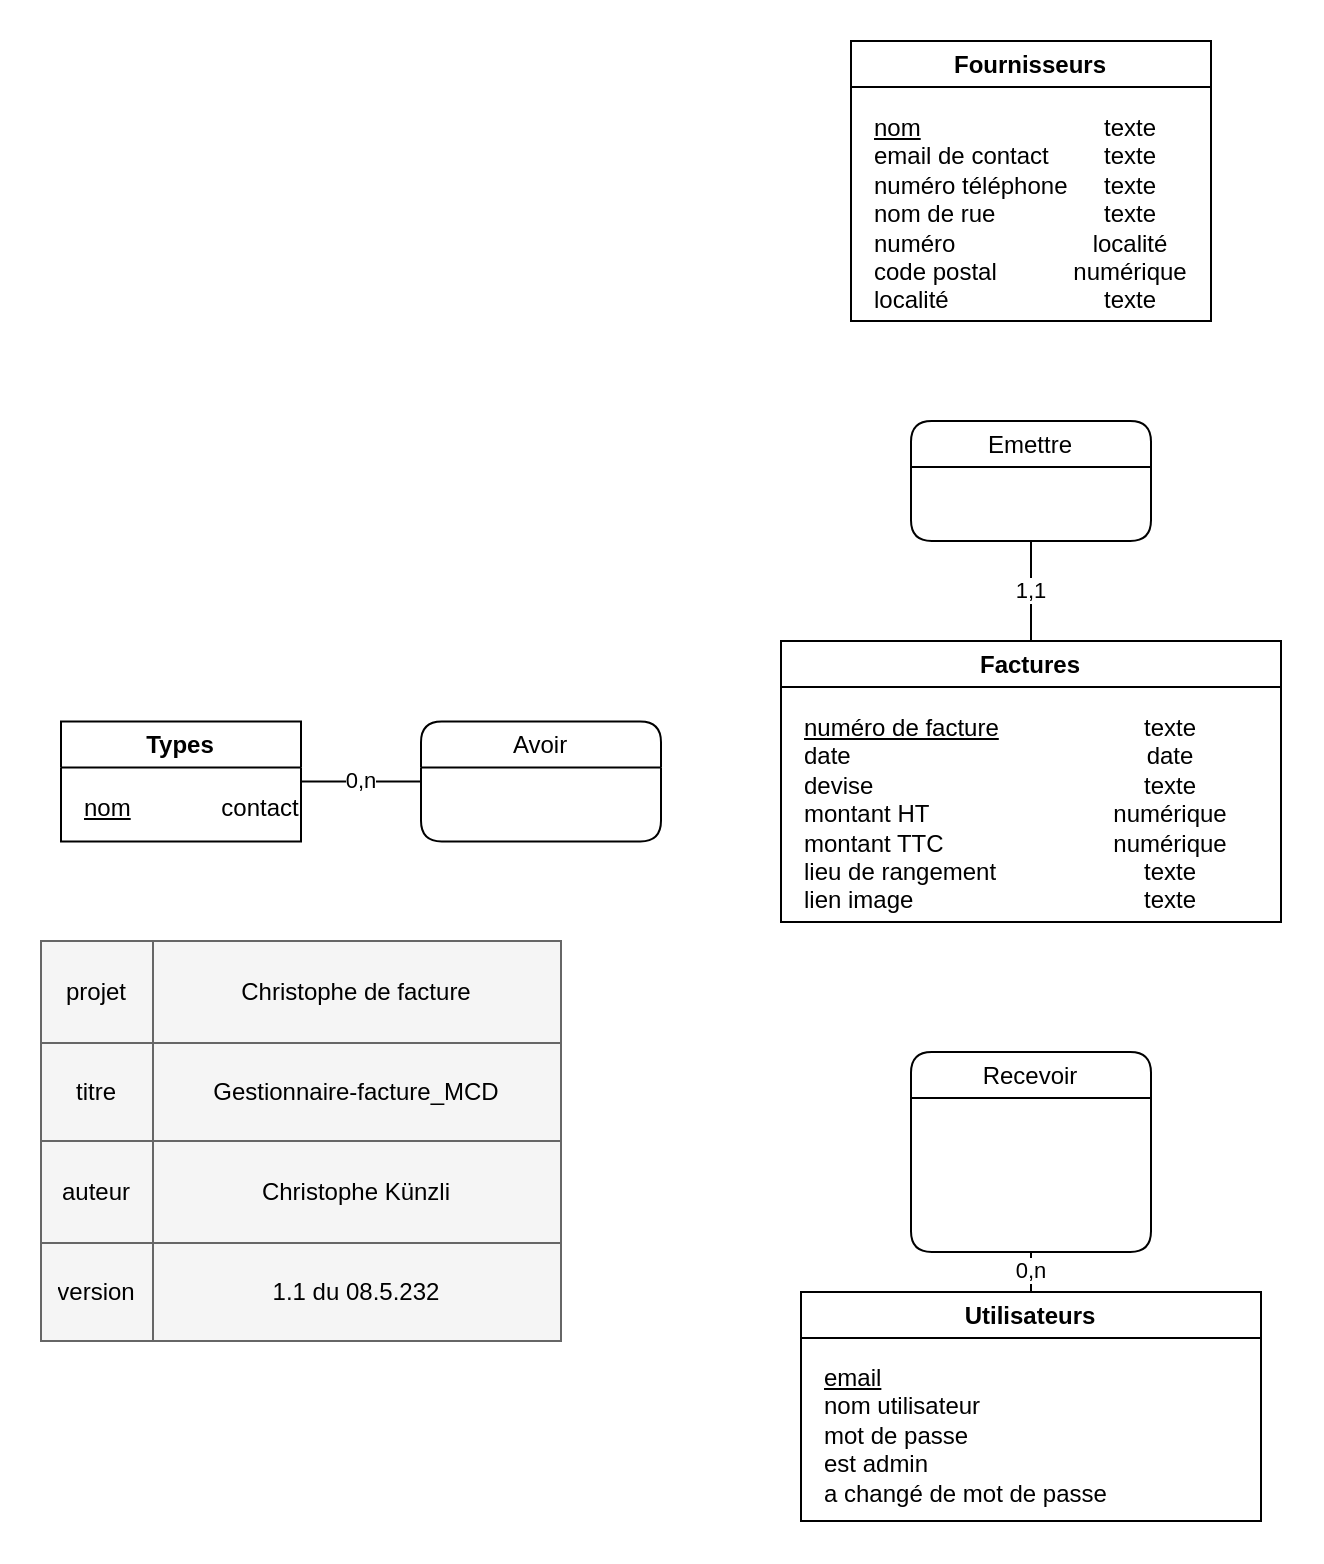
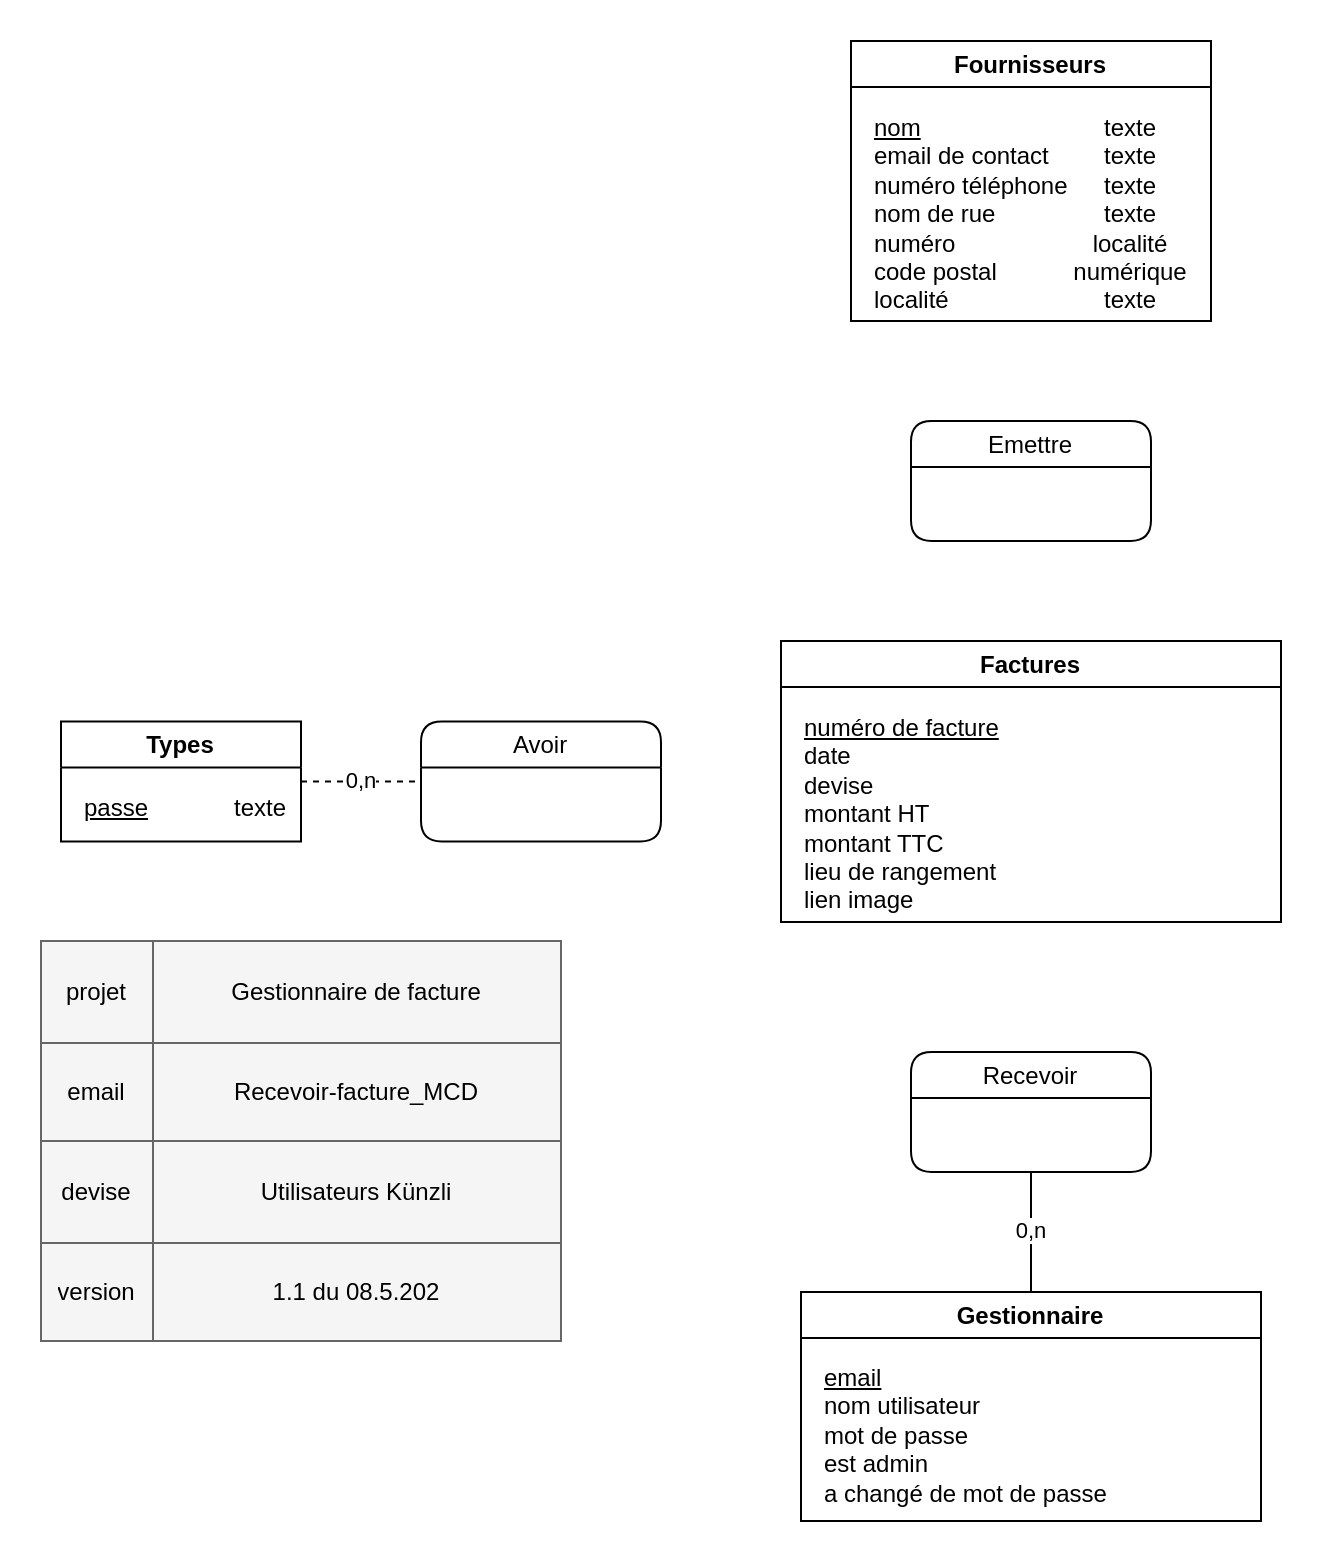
(1031, 618) -> none
(326, 781) -> (326, 781)
(105, 809) -> (119, 809)
(261, 809) -> (261, 809)
(1171, 811) -> none
(357, 993) -> (357, 993)
(97, 1093) -> (97, 1093)
(357, 1093) -> (357, 1093)
(1031, 1152) -> (1031, 1112)
(97, 1193) -> (97, 1193)
(357, 1193) -> (357, 1193)
(357, 1293) -> (357, 1293)
(1030, 1316) -> (1030, 1316)
